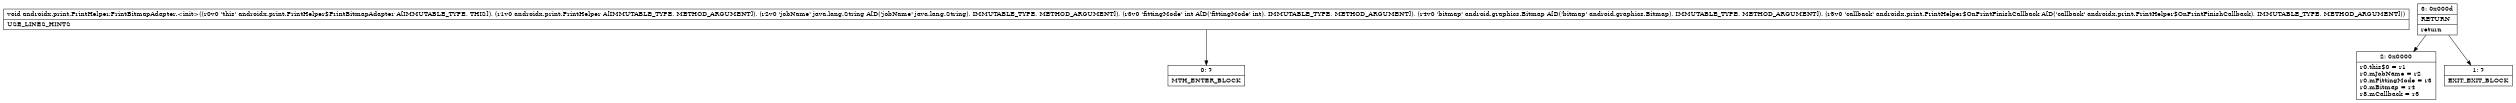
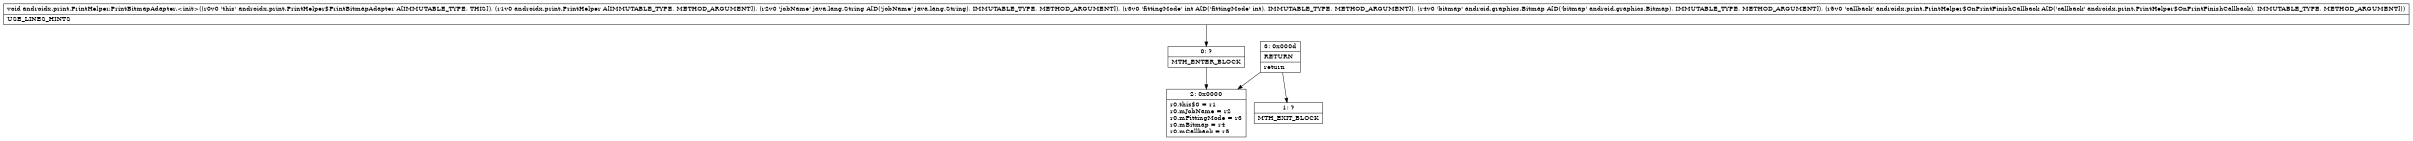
none -> (1206, 76)
(2478, 81) -> (1288, 118)
(2390, 94) -> (1200, 132)
